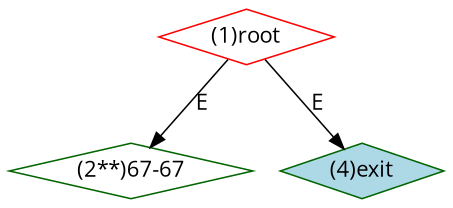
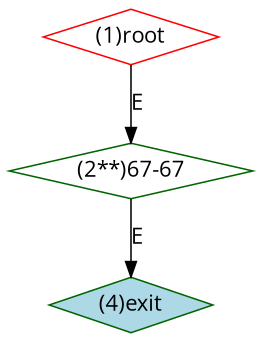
(299, 98) -> (131, 230)
